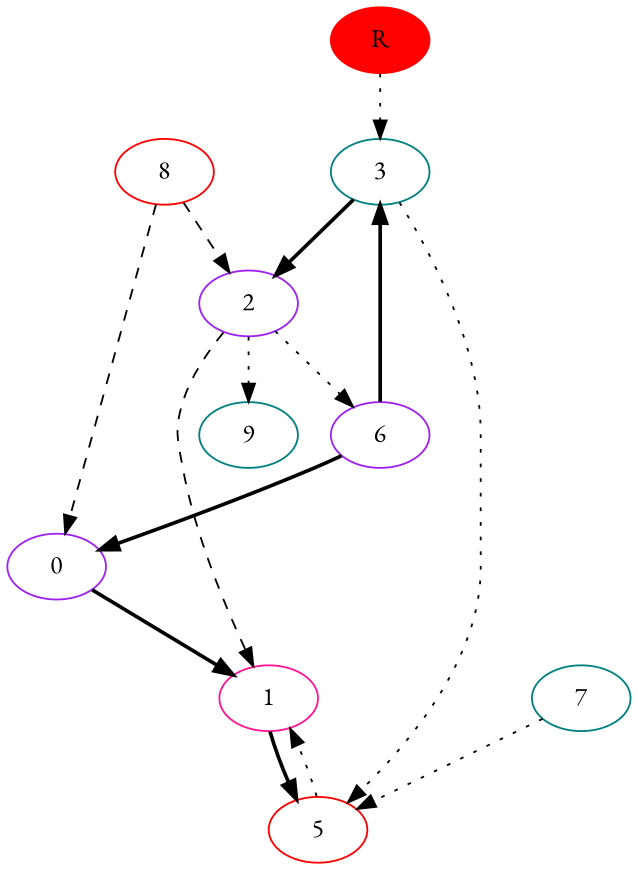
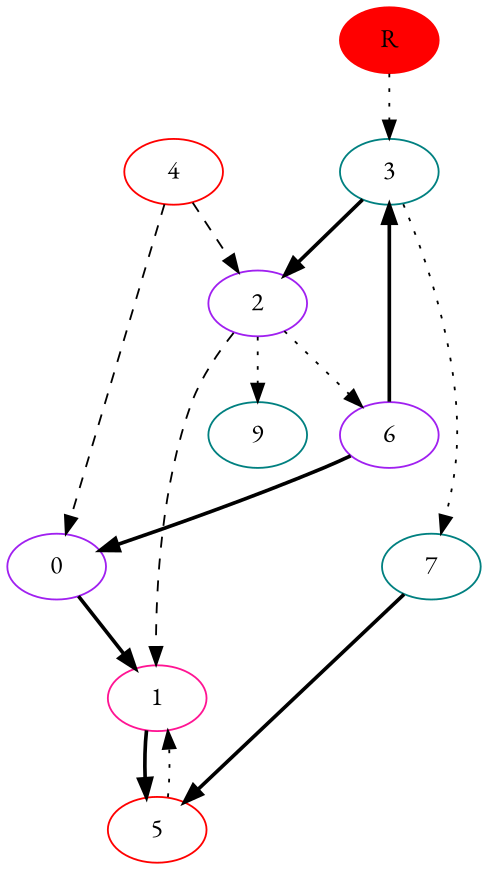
(164, 172) -> (174, 172)
(481, 506) -> (450, 357)
(458, 760) -> (301, 692)
